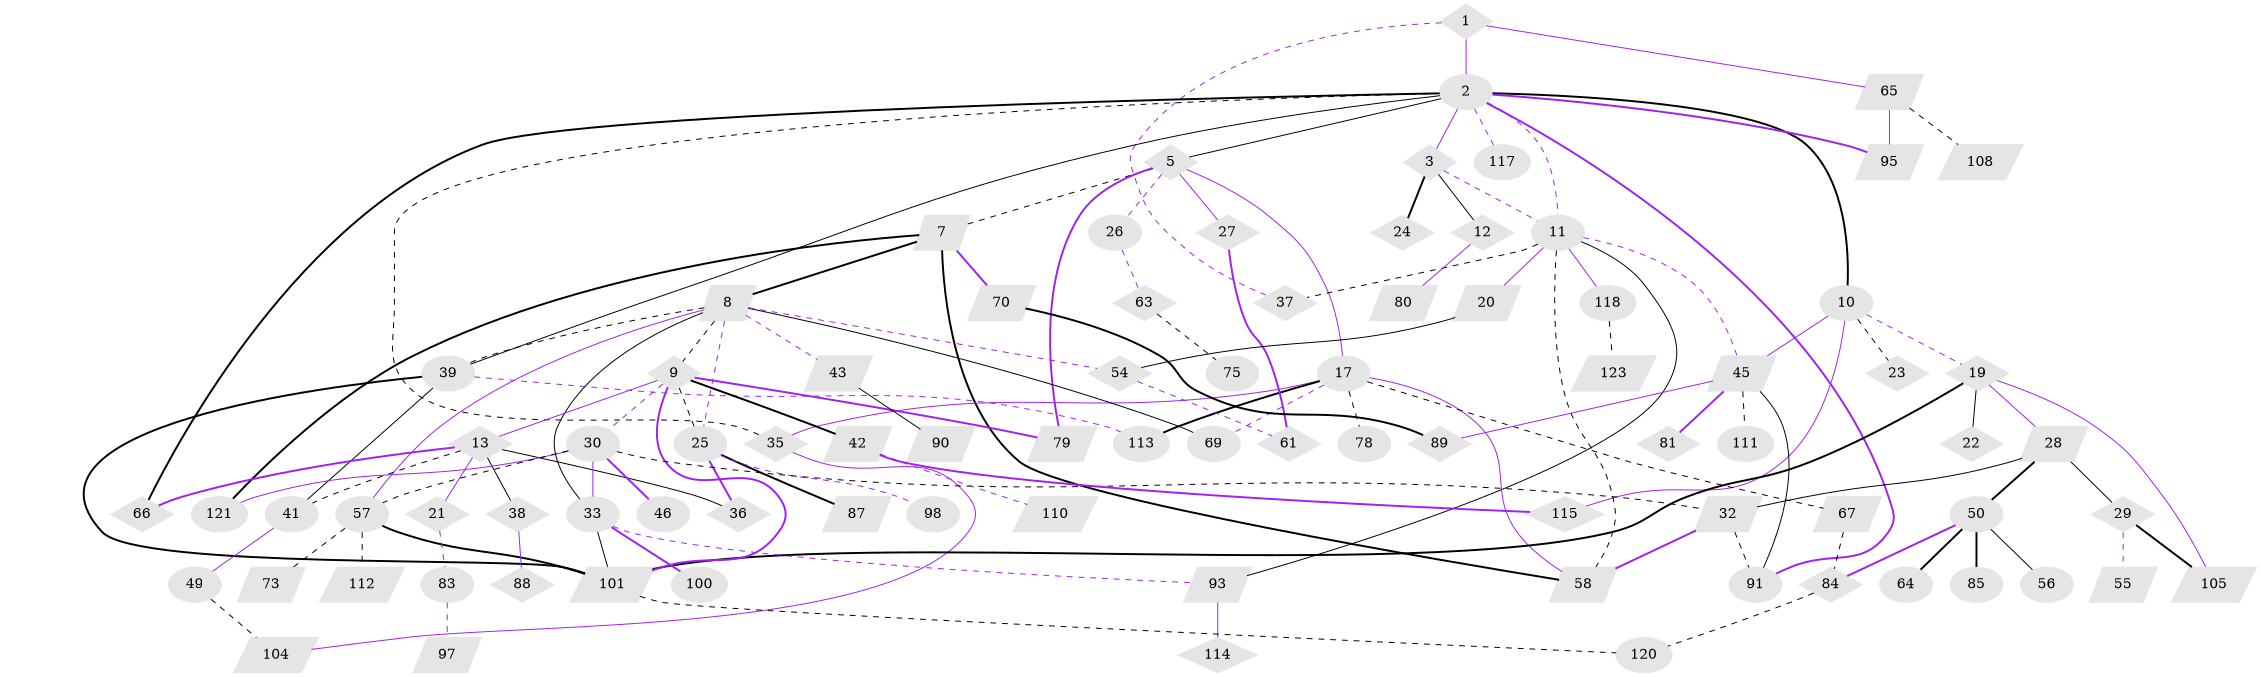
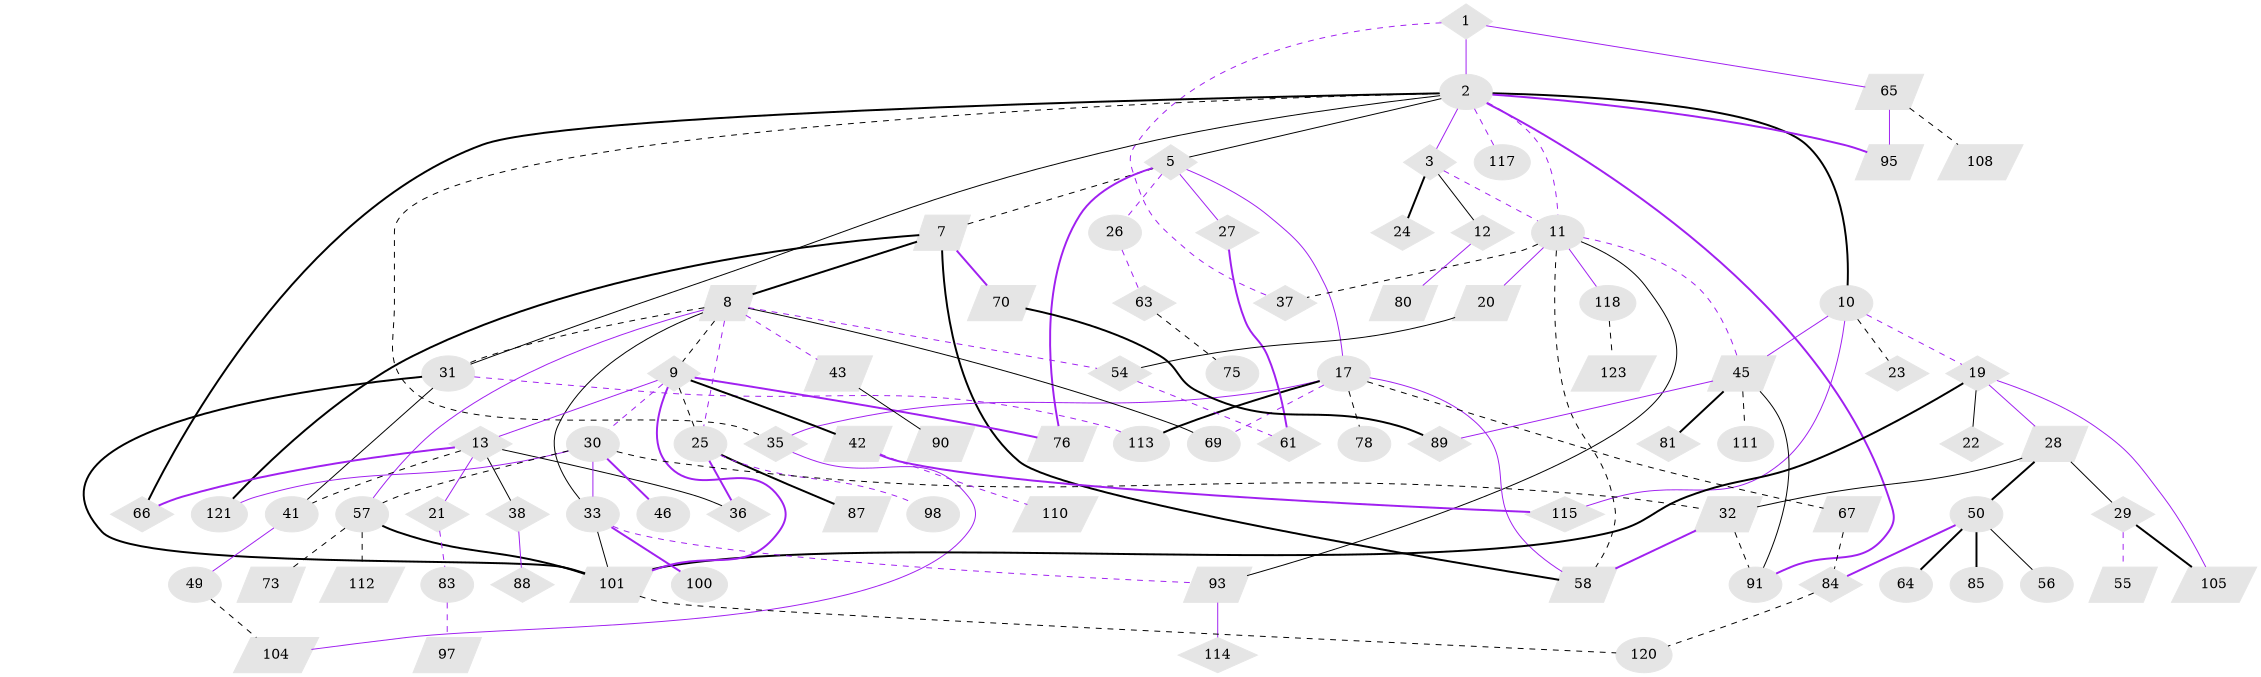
(448, 374) -> (448, 374)
(1702, 412) -> (1702, 412)
(1062, 444) -> (1062, 444)
